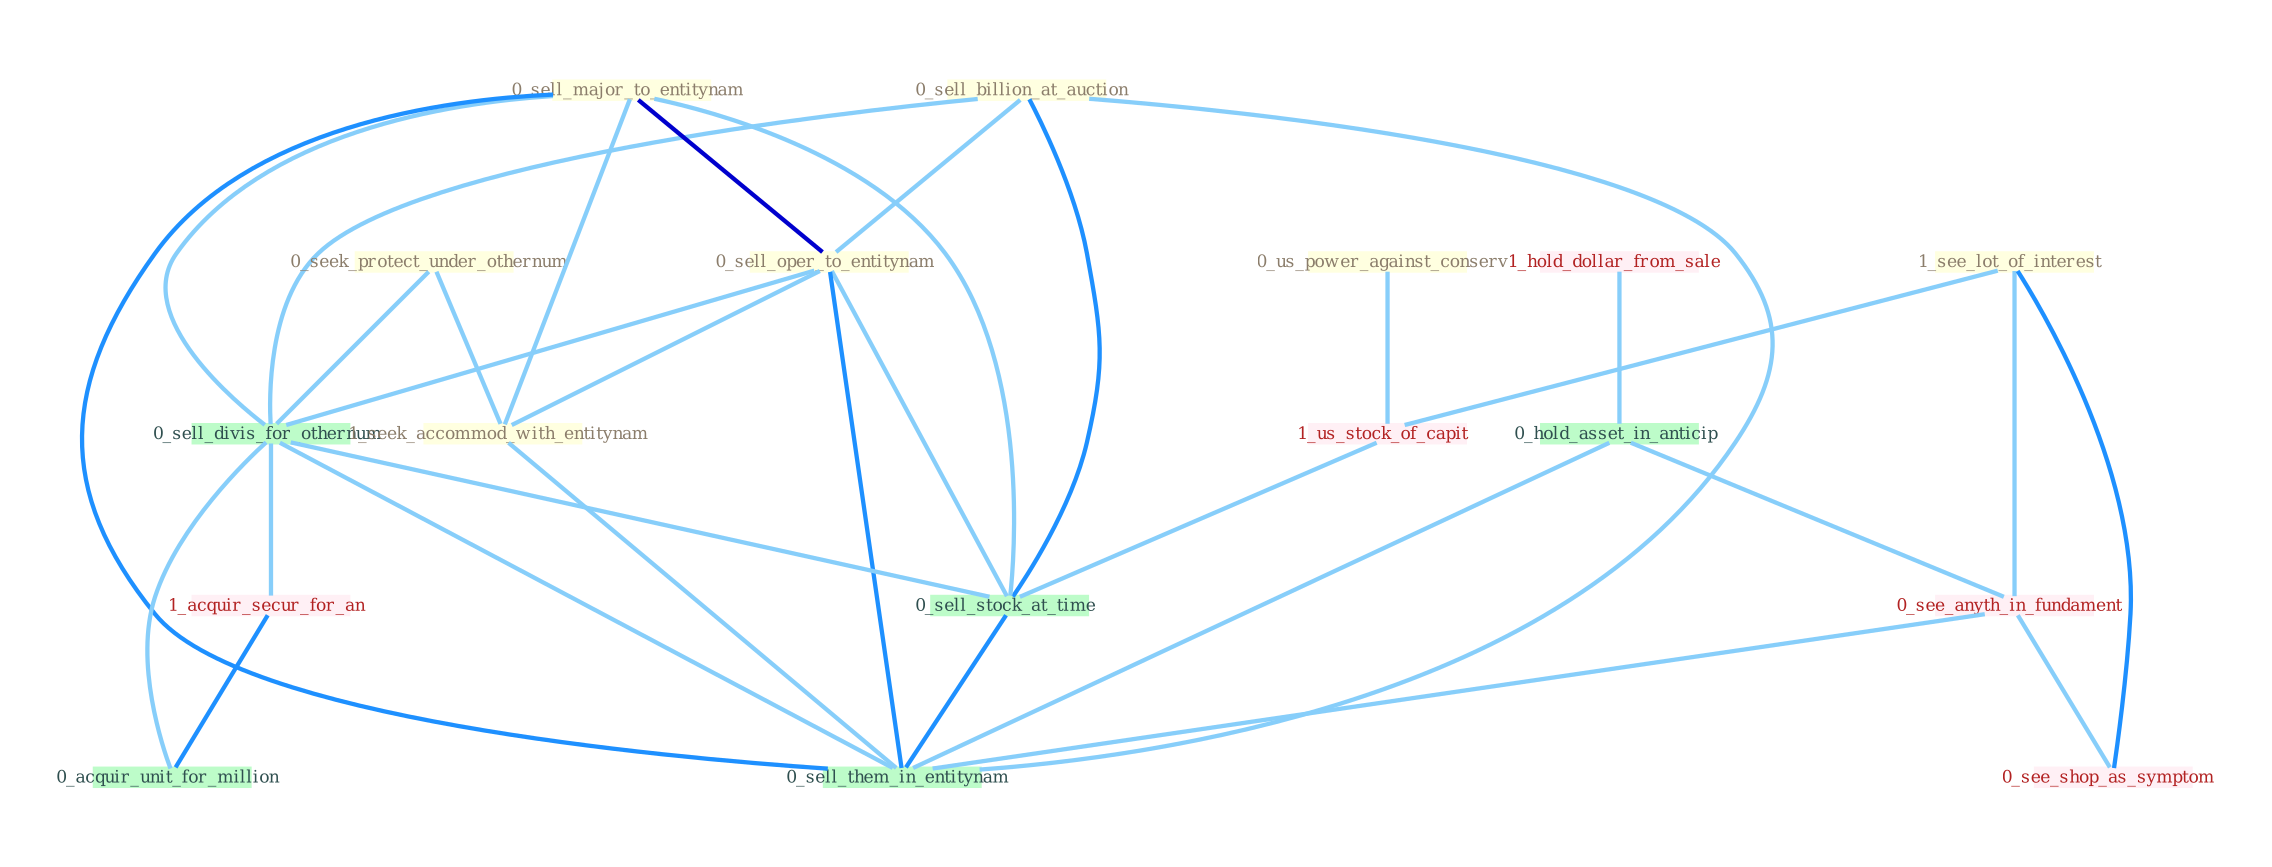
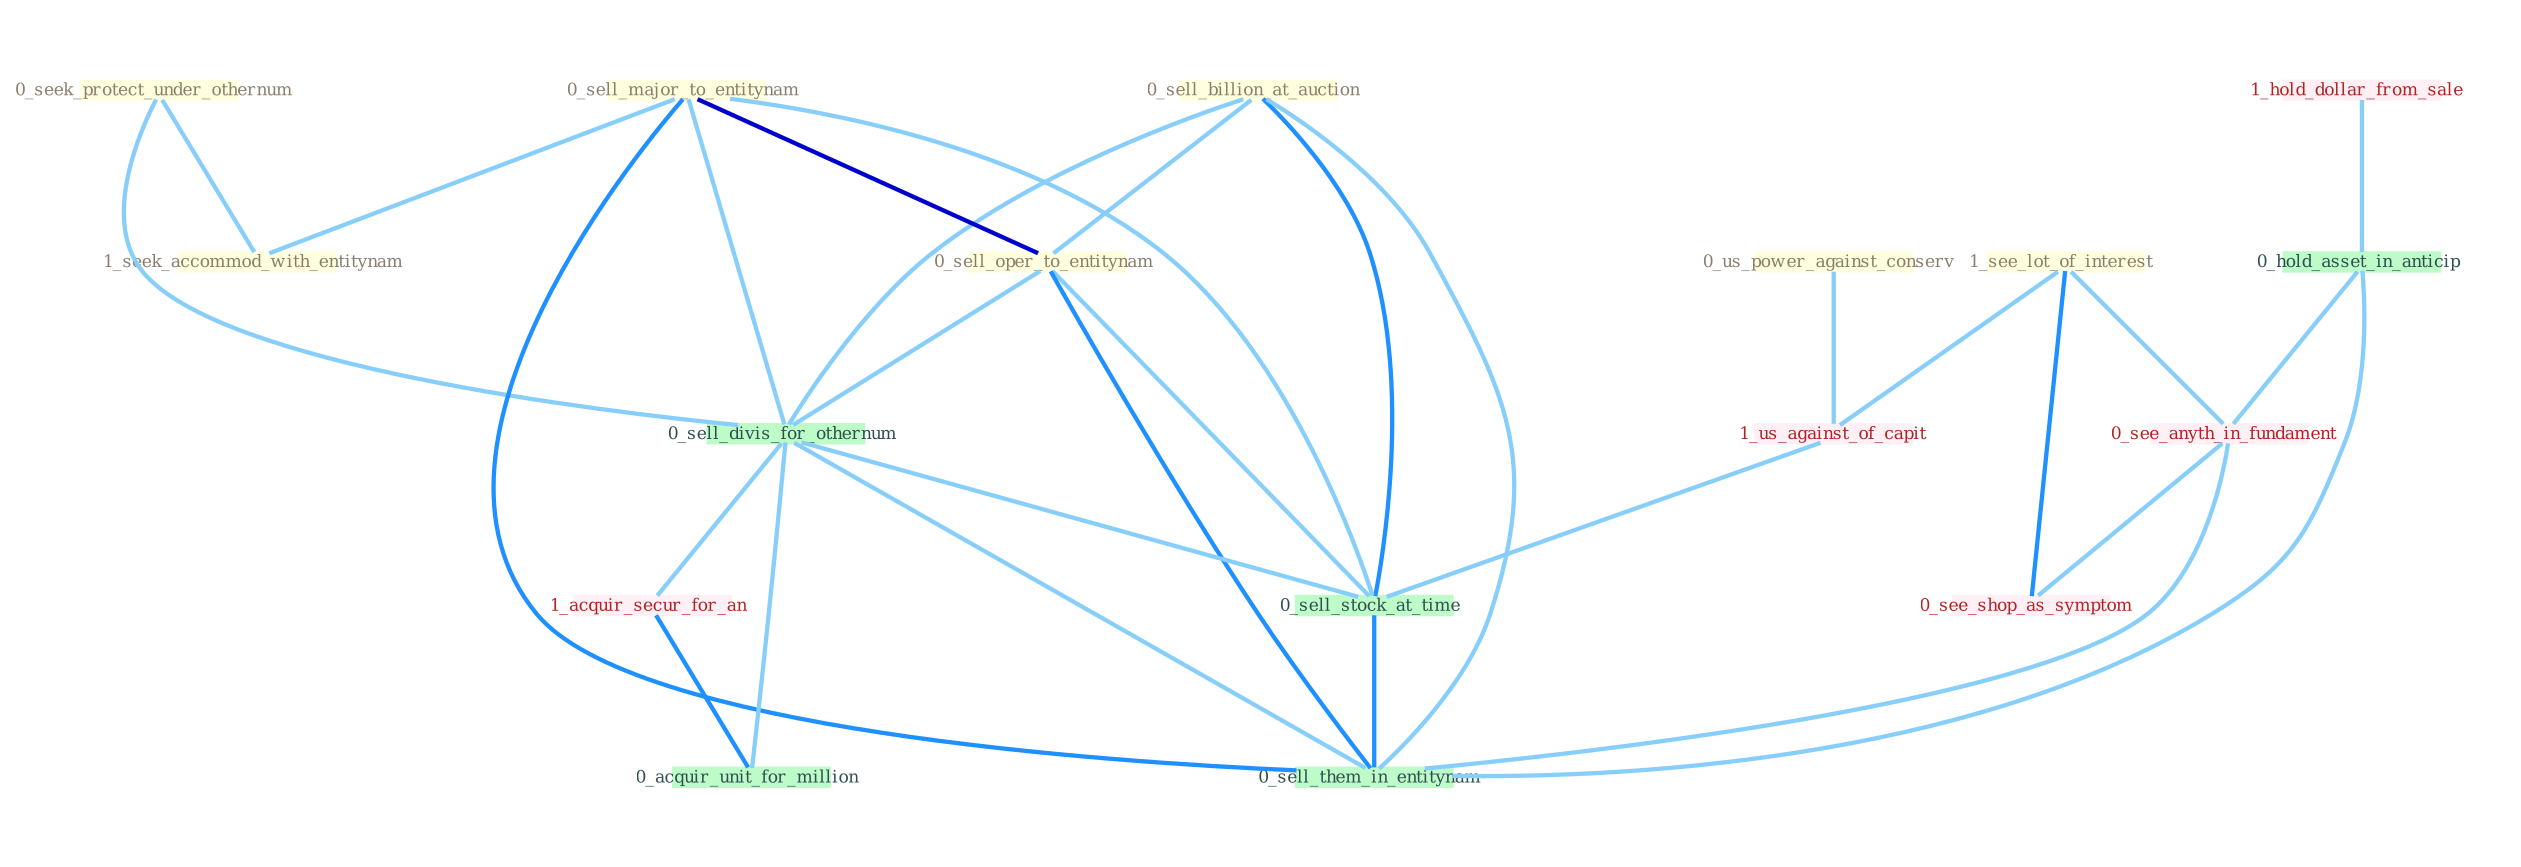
(666, 348) -> none
(1388, 434) -> (1834, 434)
(702, 605) -> none
